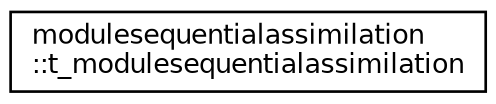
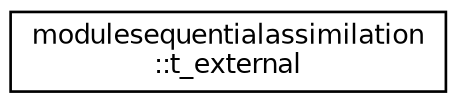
(248, 52) -> (228, 52)
